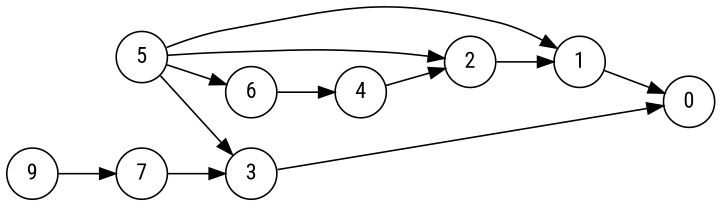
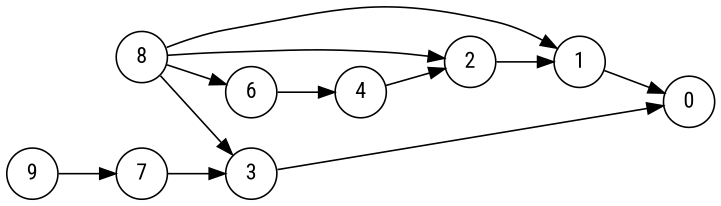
(142, 57) -> (142, 57)
